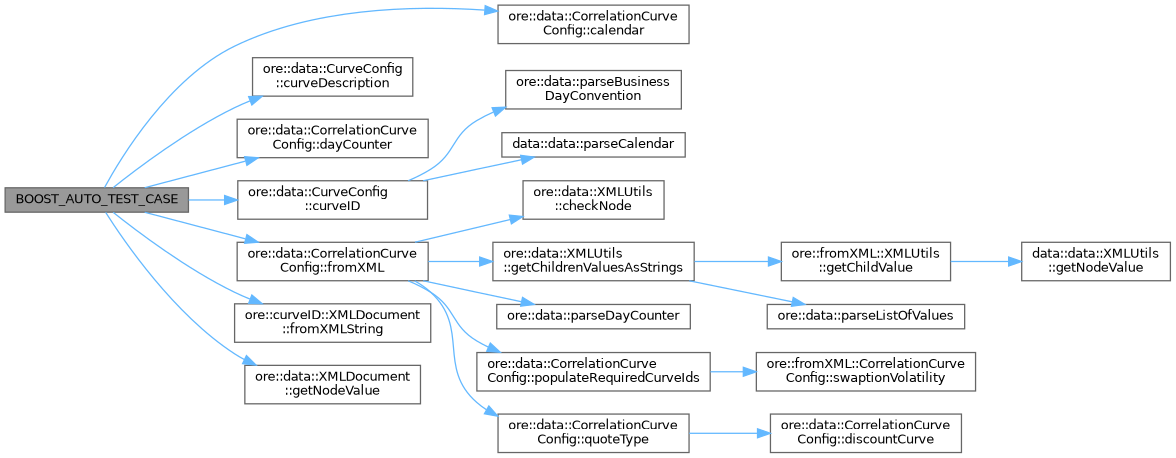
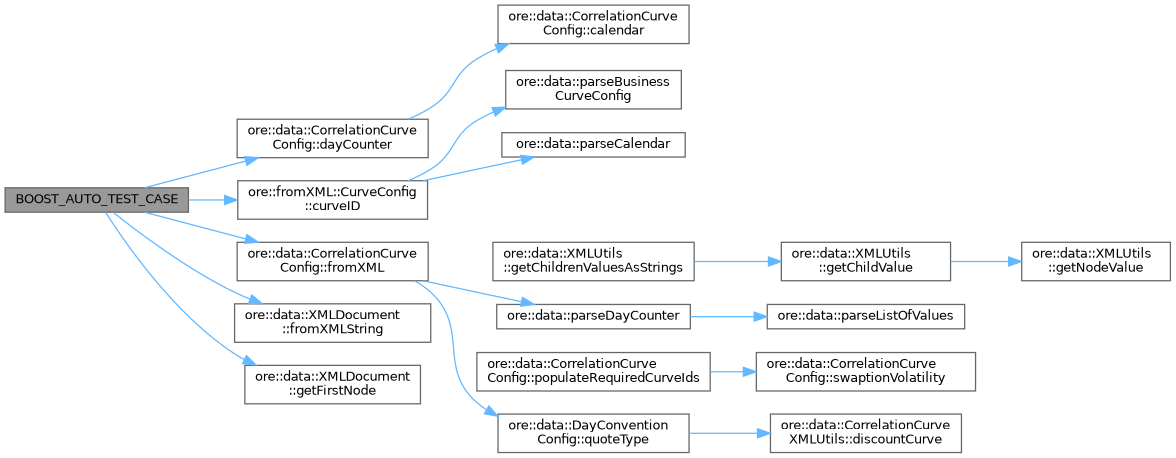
(262, 34) -> (453, 85)
(333, 77) -> none
(594, 90) -> (594, 90)
(594, 145) -> (594, 145)
(333, 200) -> (333, 200)
(594, 200) -> none
(454, 262) -> none
(866, 262) -> (866, 262)
(1096, 262) -> (1096, 262)
(741, 291) -> (722, 317)
(333, 323) -> (333, 323)
(457, 323) -> none
(866, 372) -> (866, 372)
(333, 385) -> (333, 385)
(594, 433) -> (594, 433)
(866, 433) -> (866, 433)
